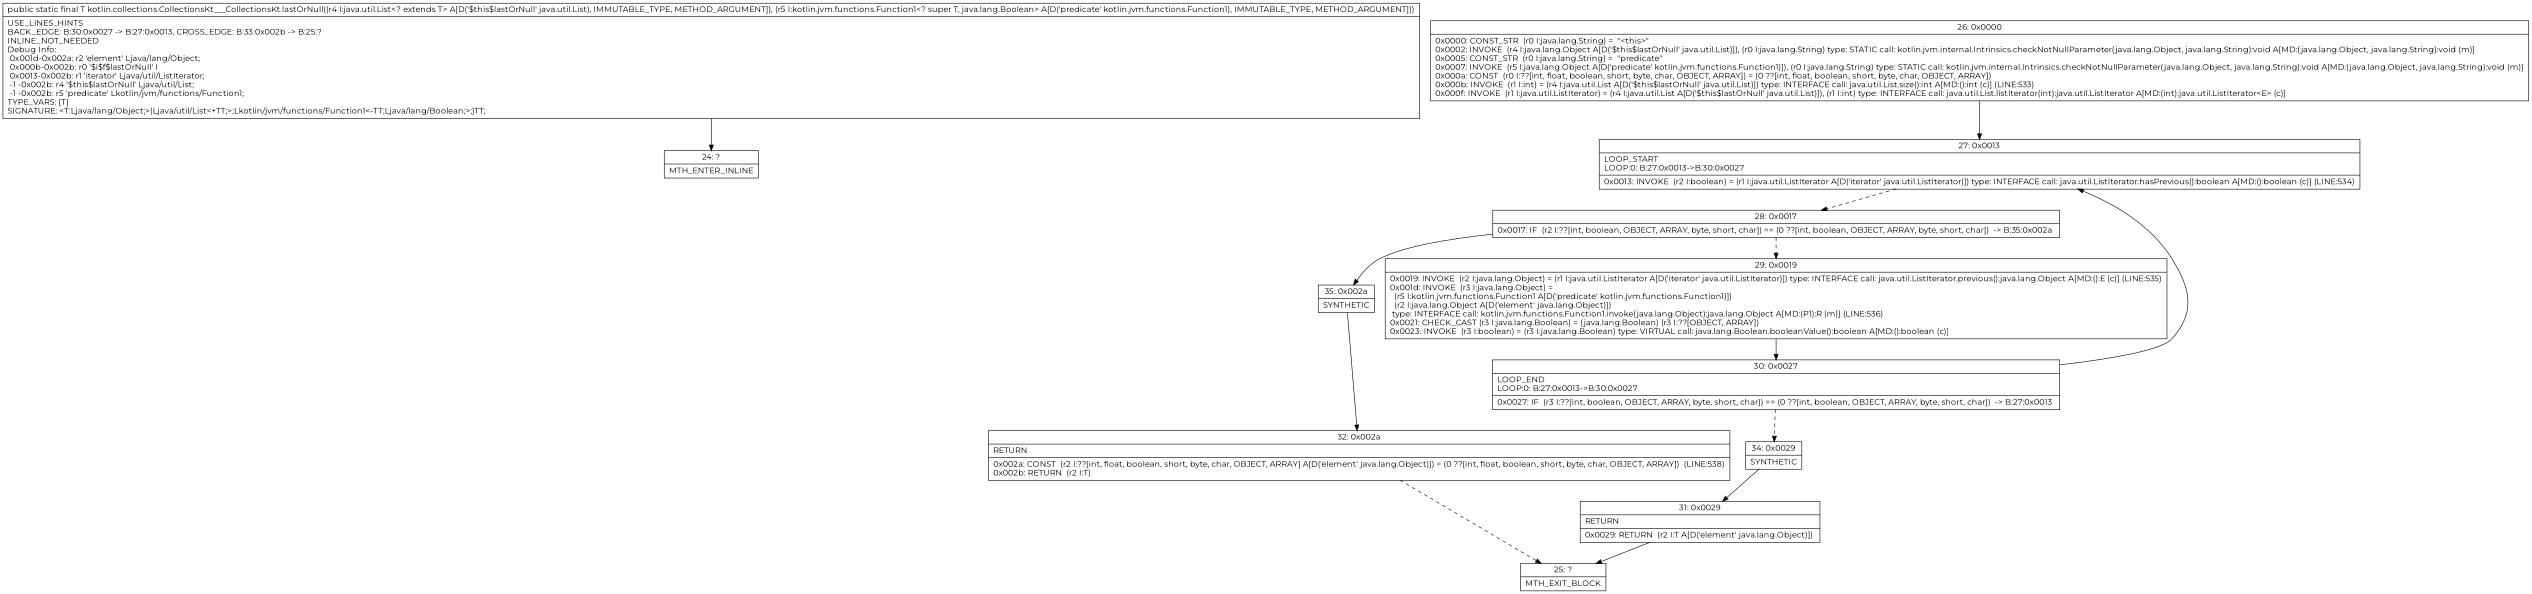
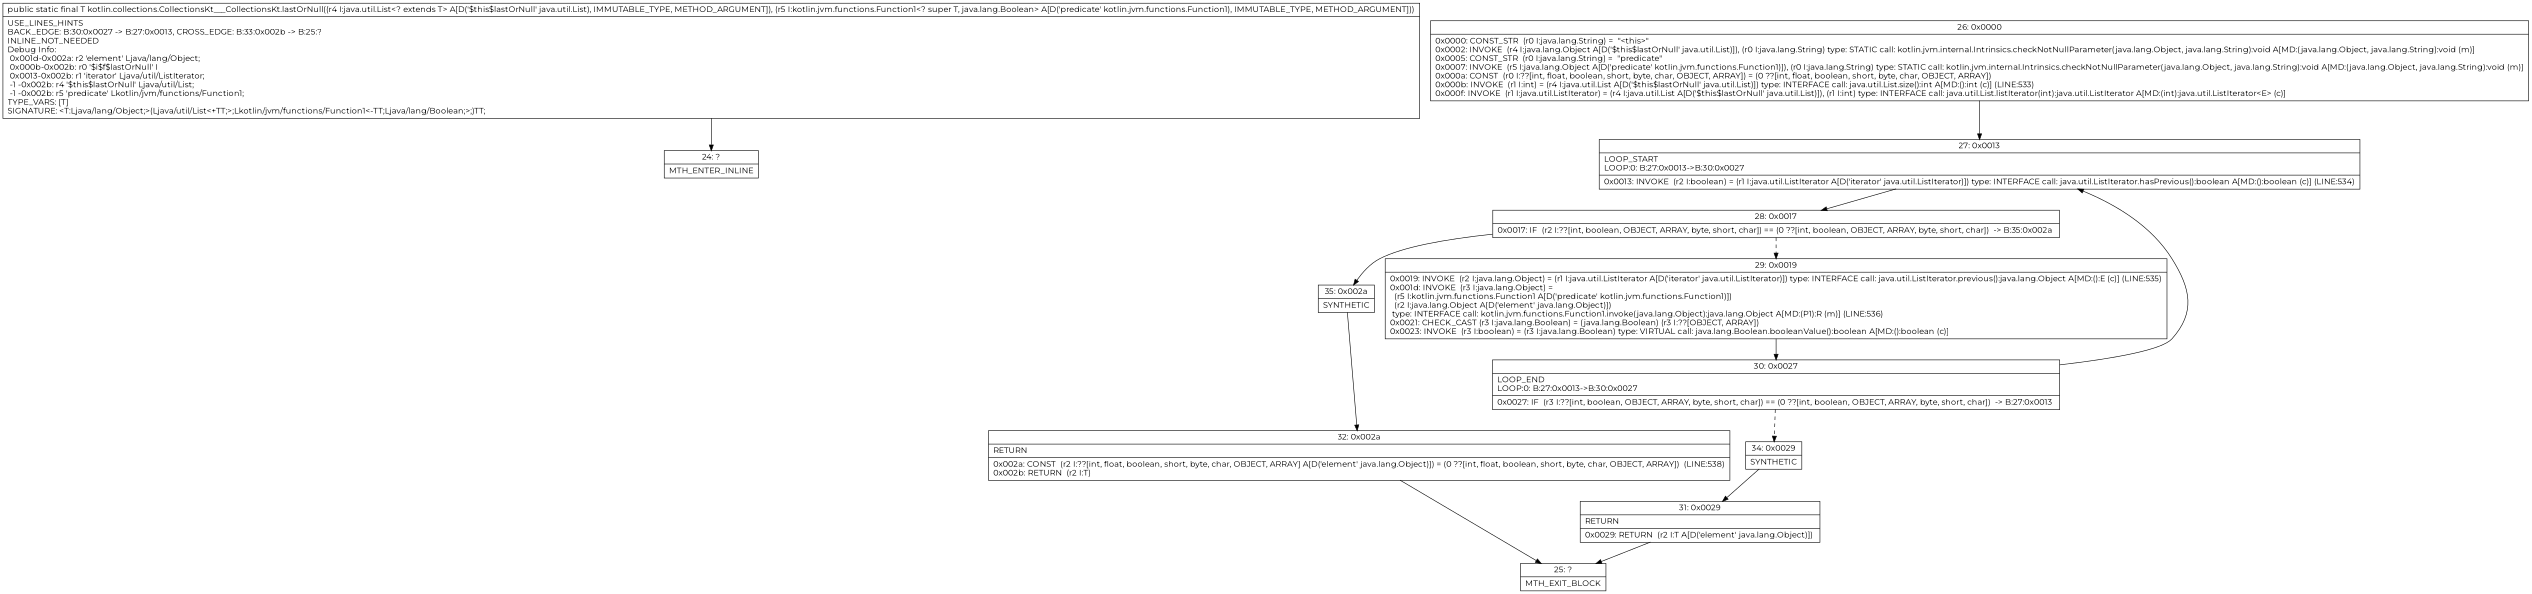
(1861, 199) -> (1861, 199)
(1468, 520) -> (1468, 520)
